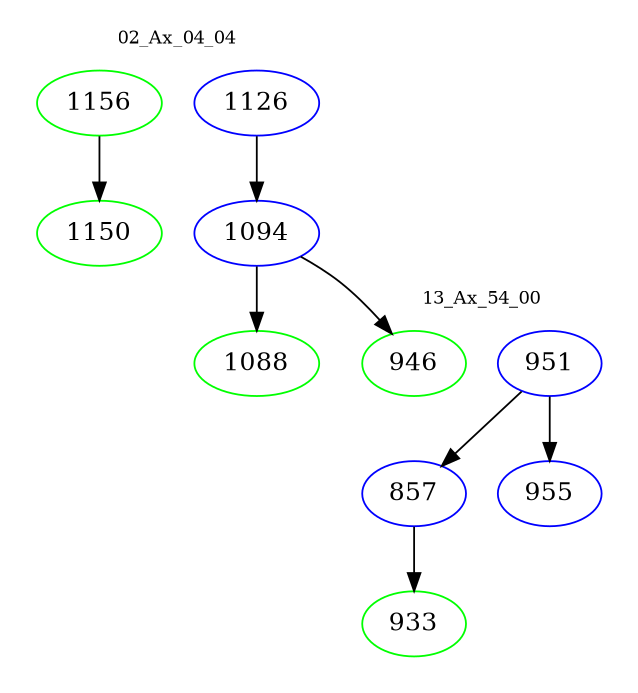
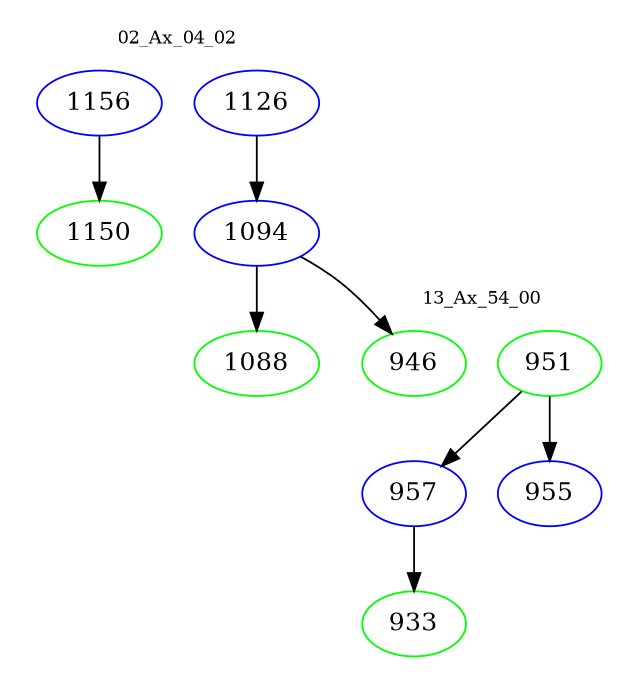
(177, 39) -> (177, 39)
(99, 103) -> (99, 103)
(550, 363) -> (550, 363)
(414, 494) -> (414, 494)
